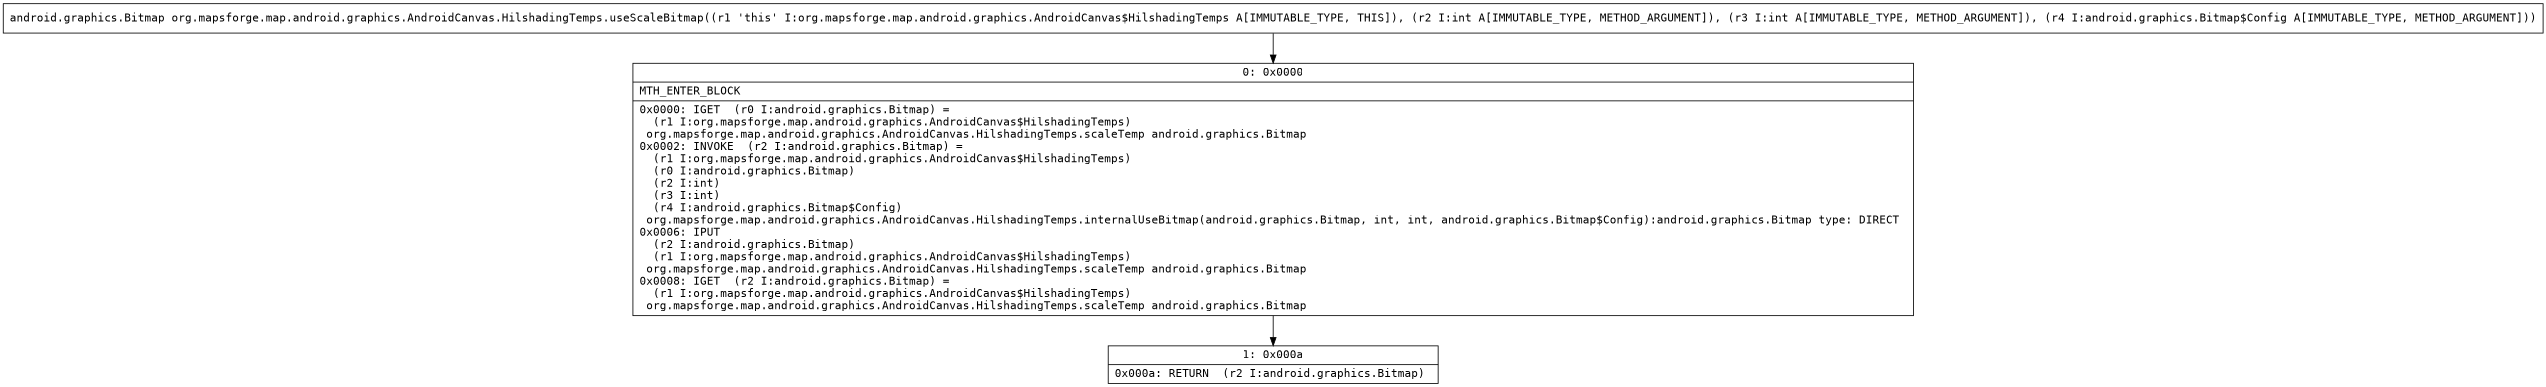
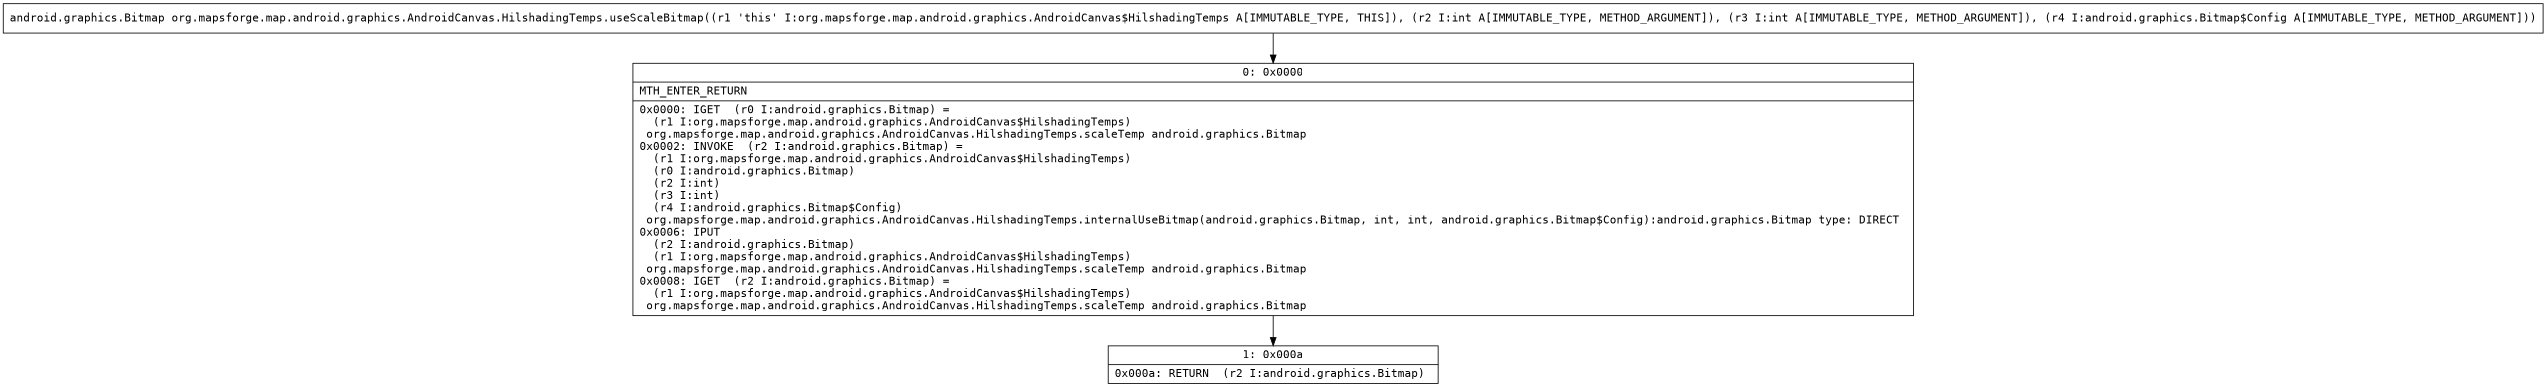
(690, 91) -> (694, 91)
